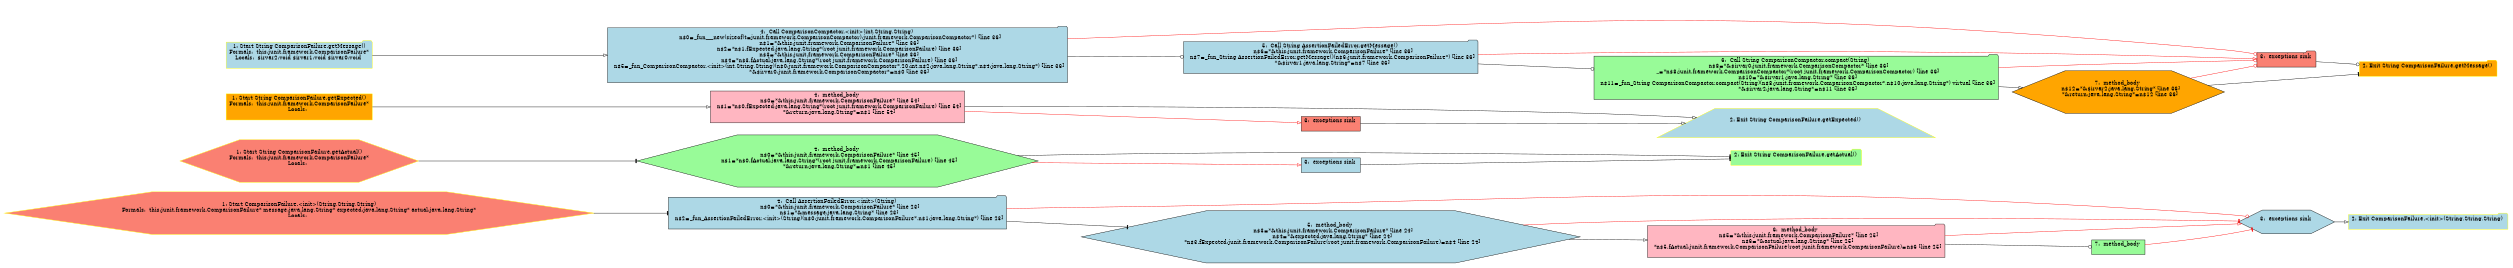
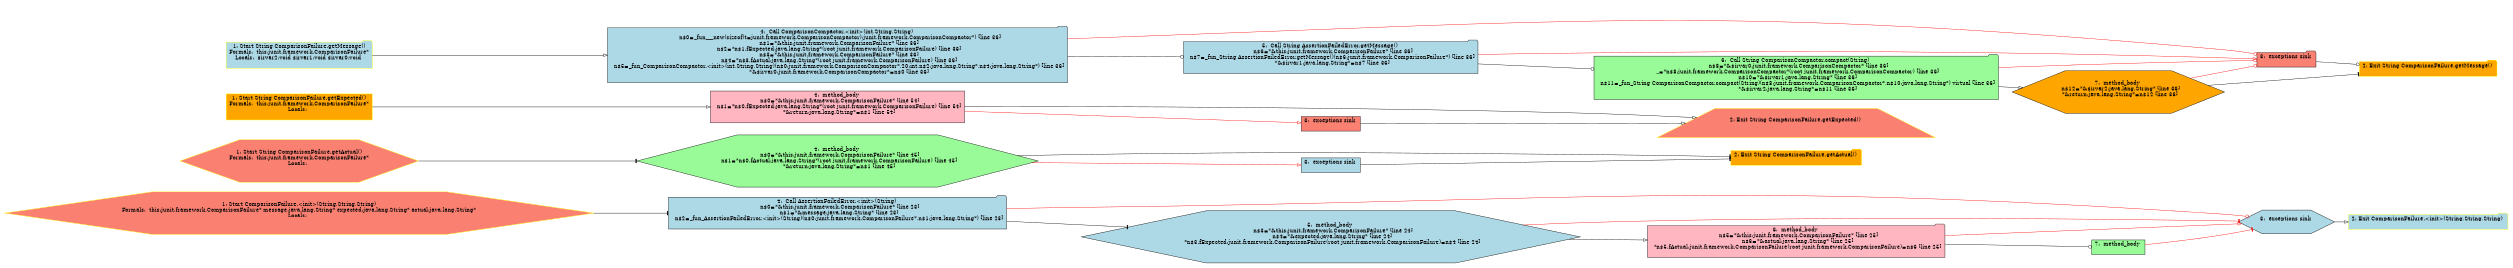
(1796, 123) -> (1796, 123)
(1796, 158) -> (1796, 158)
